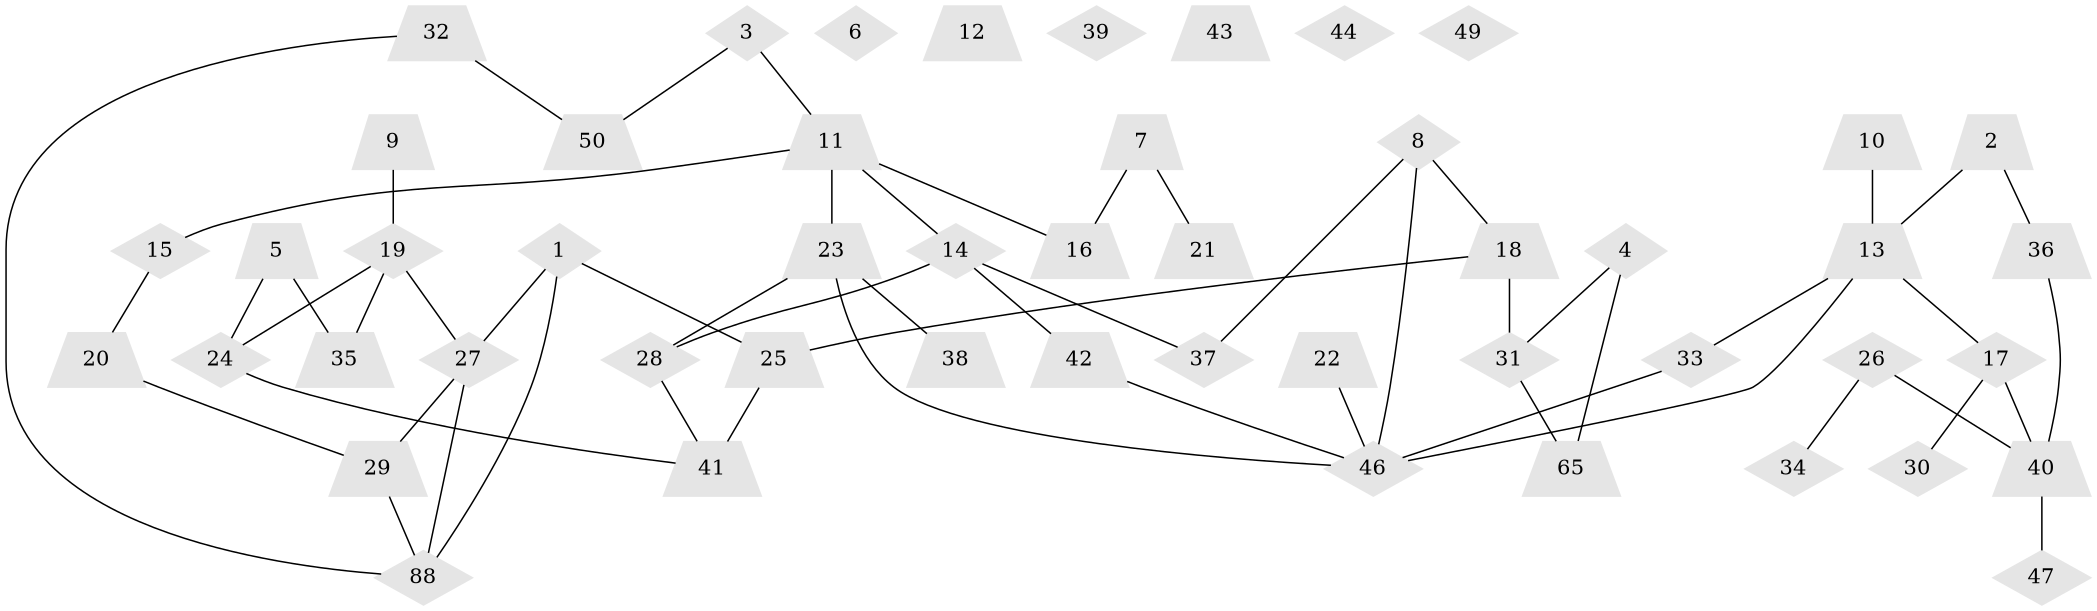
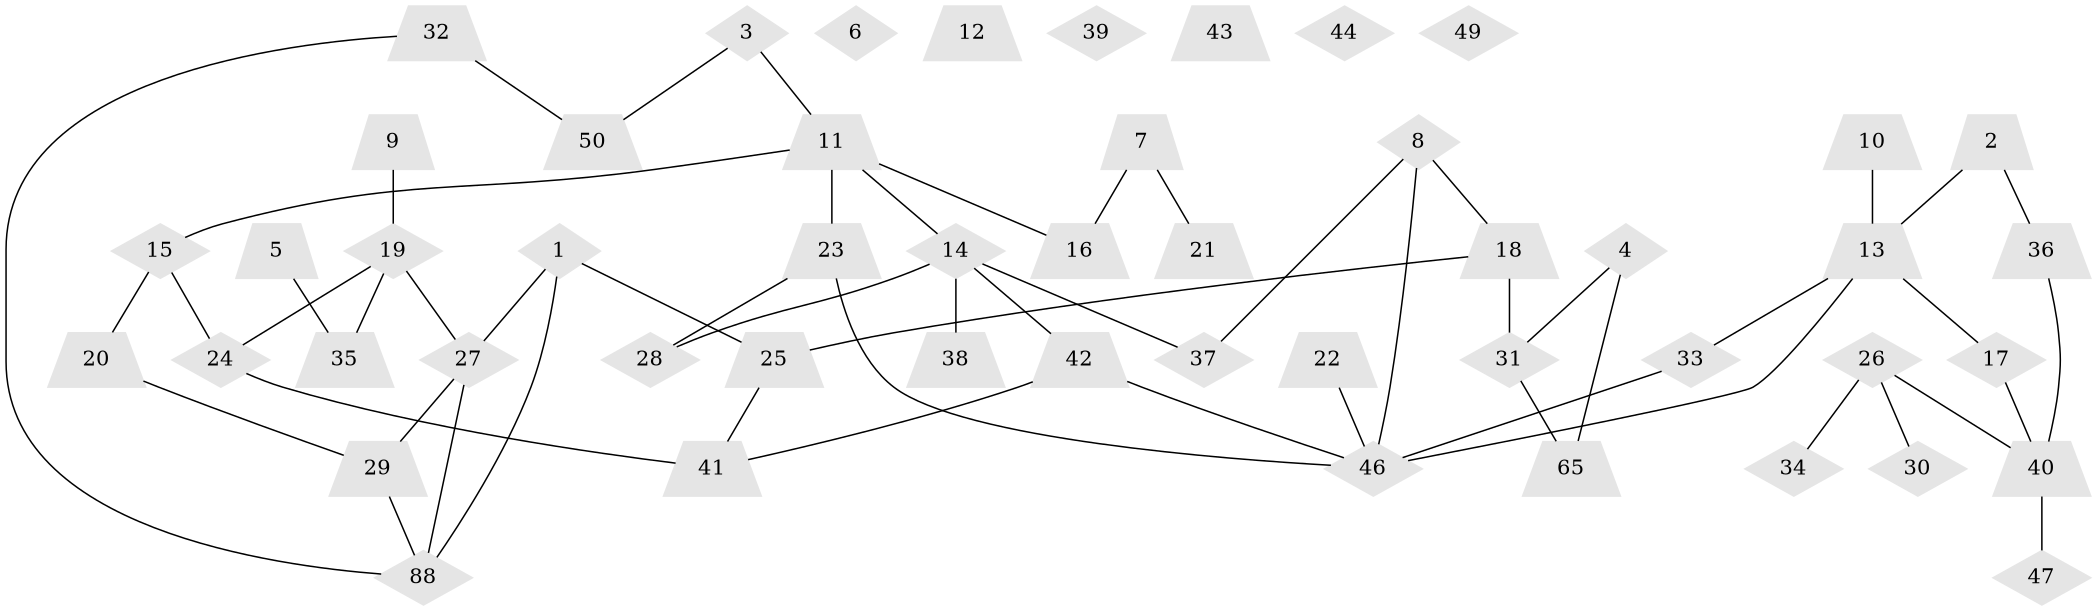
(895, 306) -> (956, 306)
(247, 308) -> (191, 306)
(1964, 406) -> (1895, 414)
(679, 411) -> (892, 425)
